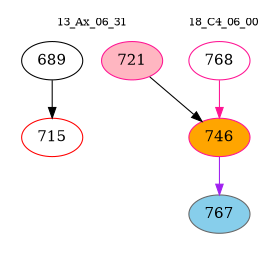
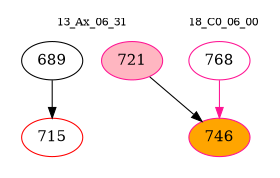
(224, 23) -> (224, 23)
(219, 214) -> none
